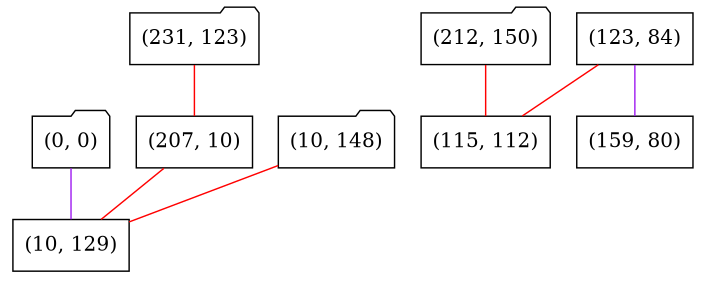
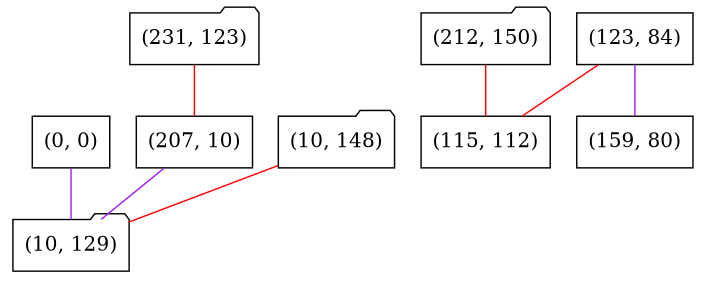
(71, 142) -> (71, 142)
(133, 194) -> (133, 194)
(71, 245) -> (71, 245)
